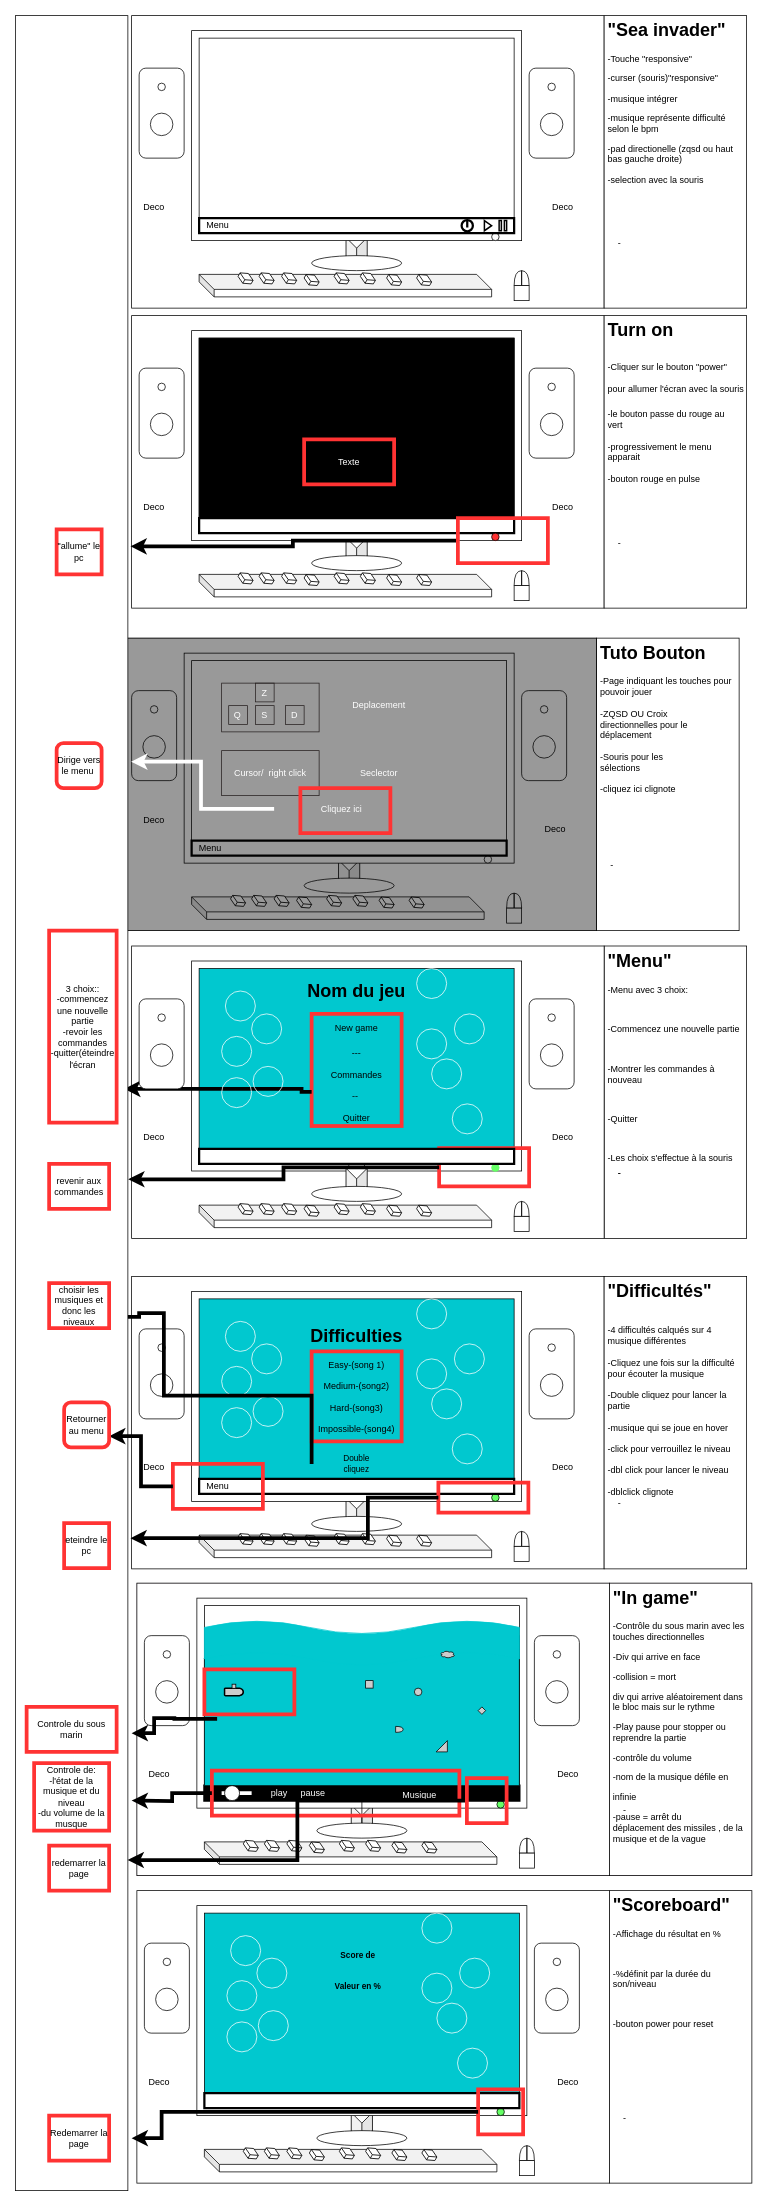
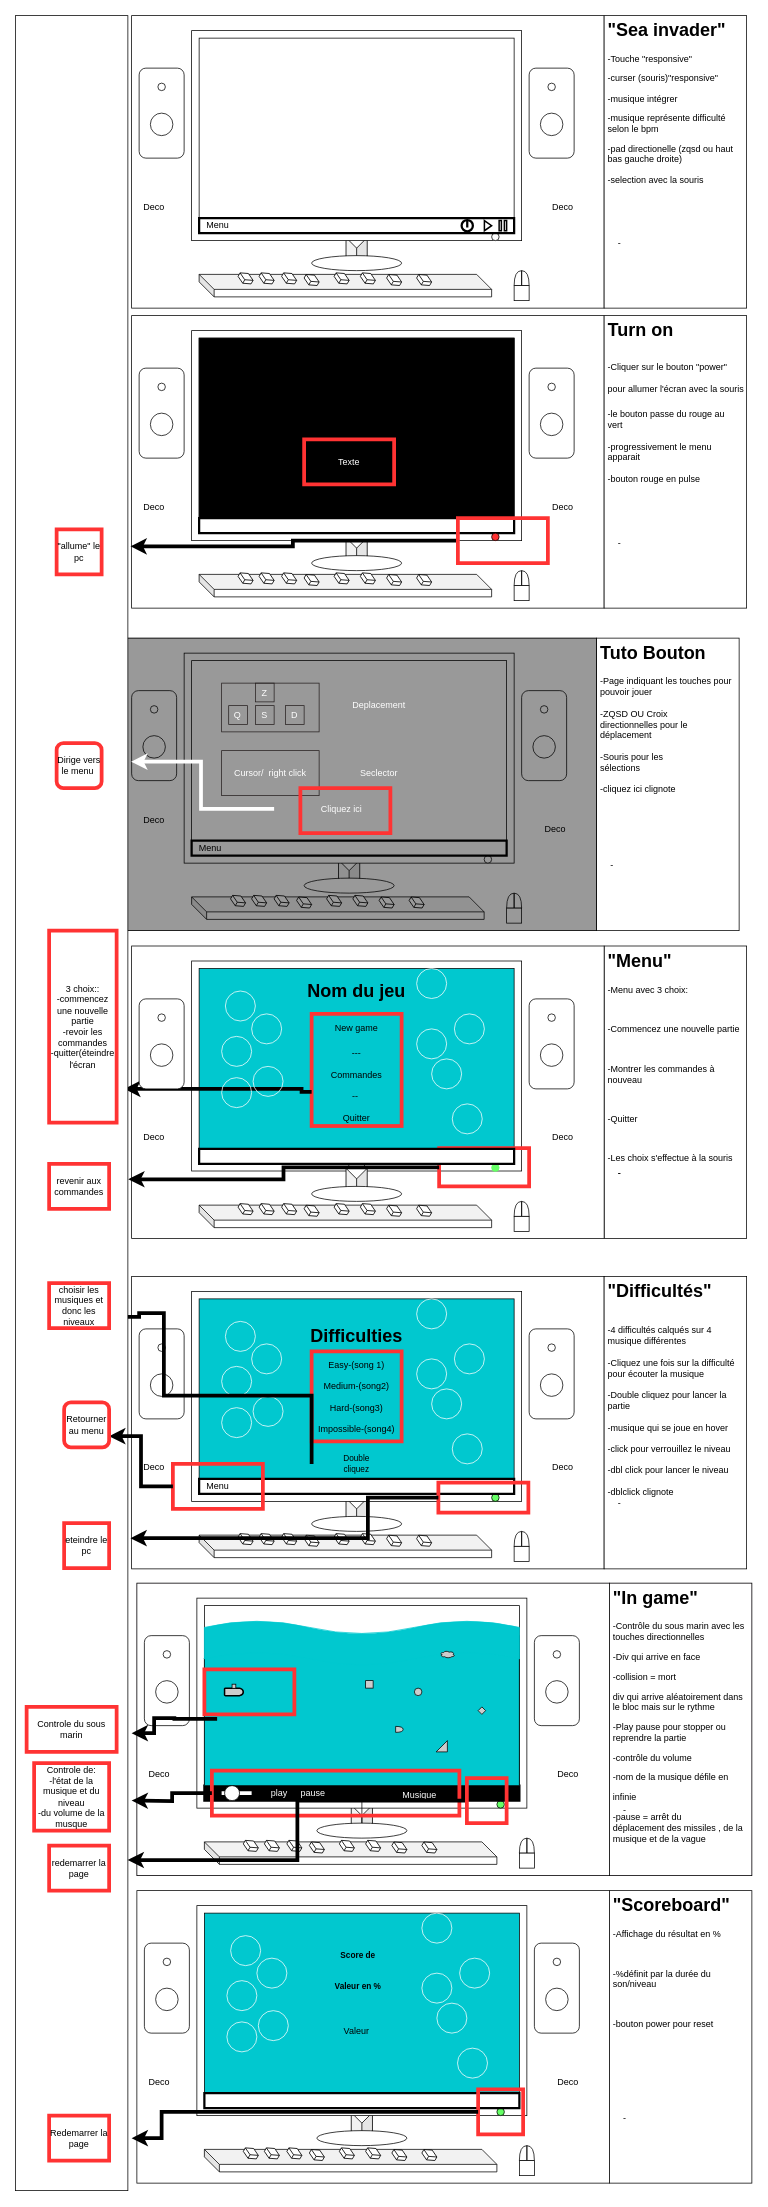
none -> (357, 2031)
